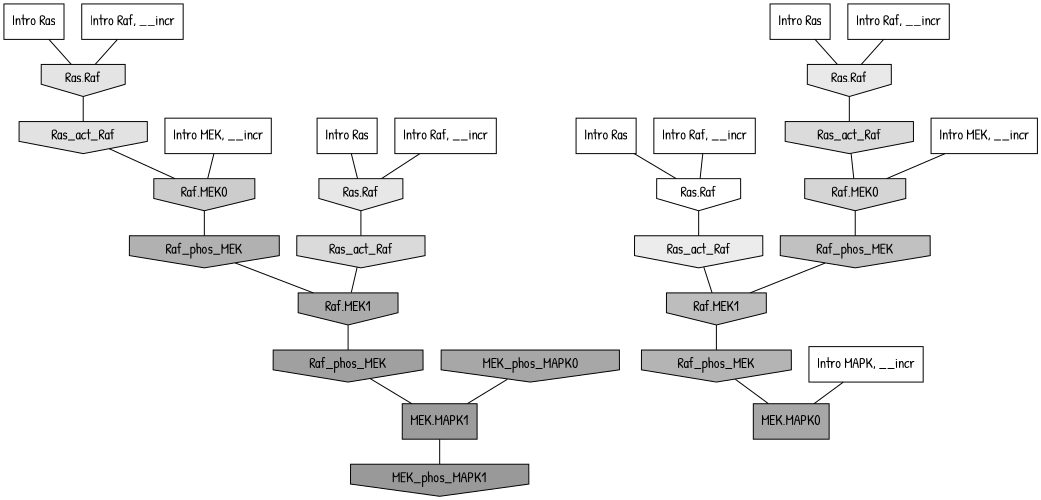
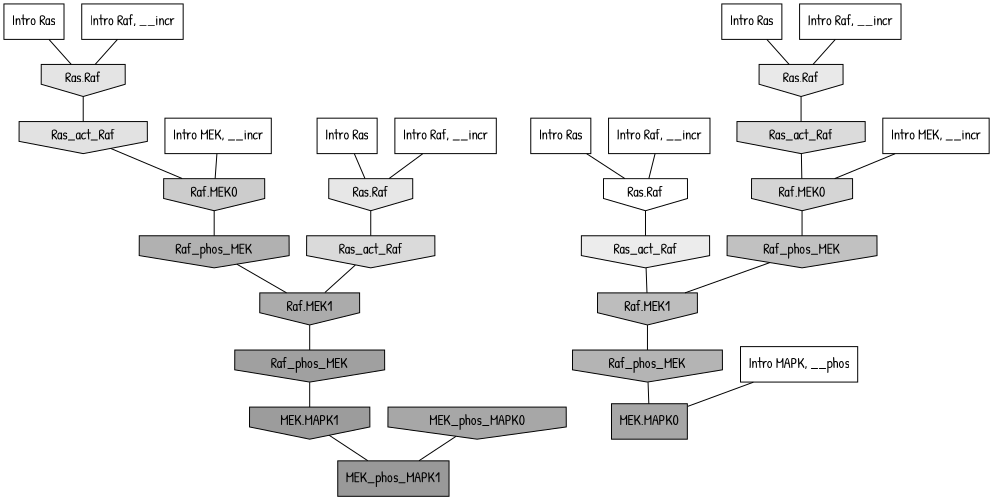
(866, 364) -> (799, 364)
(487, 391) -> (437, 449)
(440, 421) -> (310, 421)
(440, 479) -> (393, 479)
